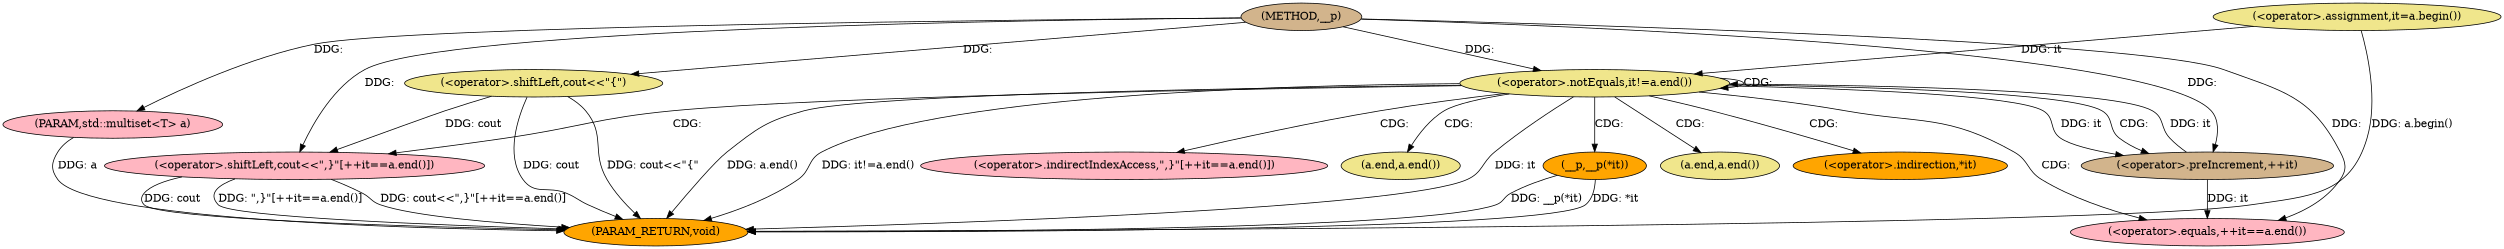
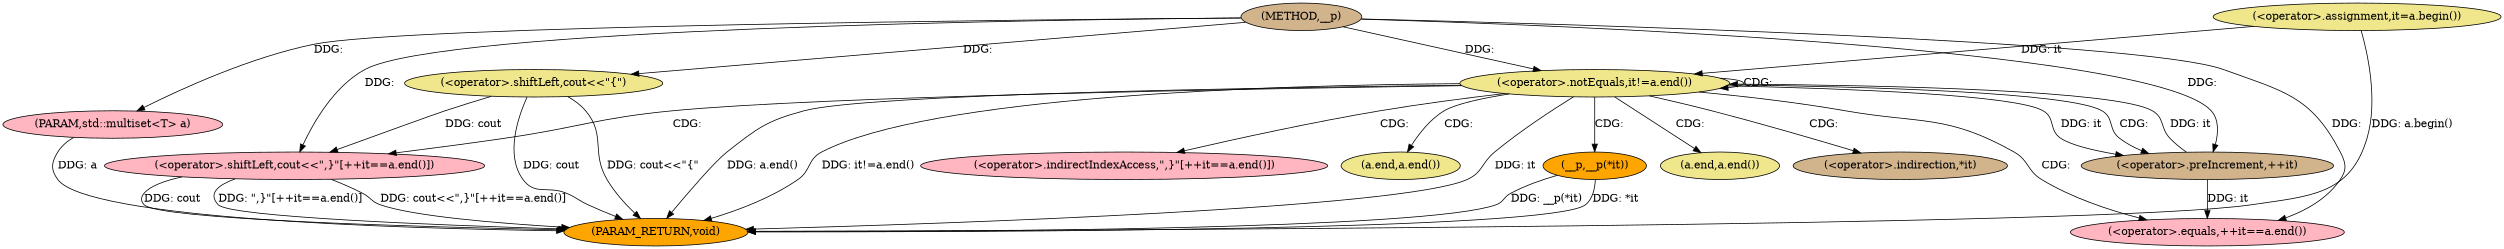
(1900, 166) -> (1900, 166)
